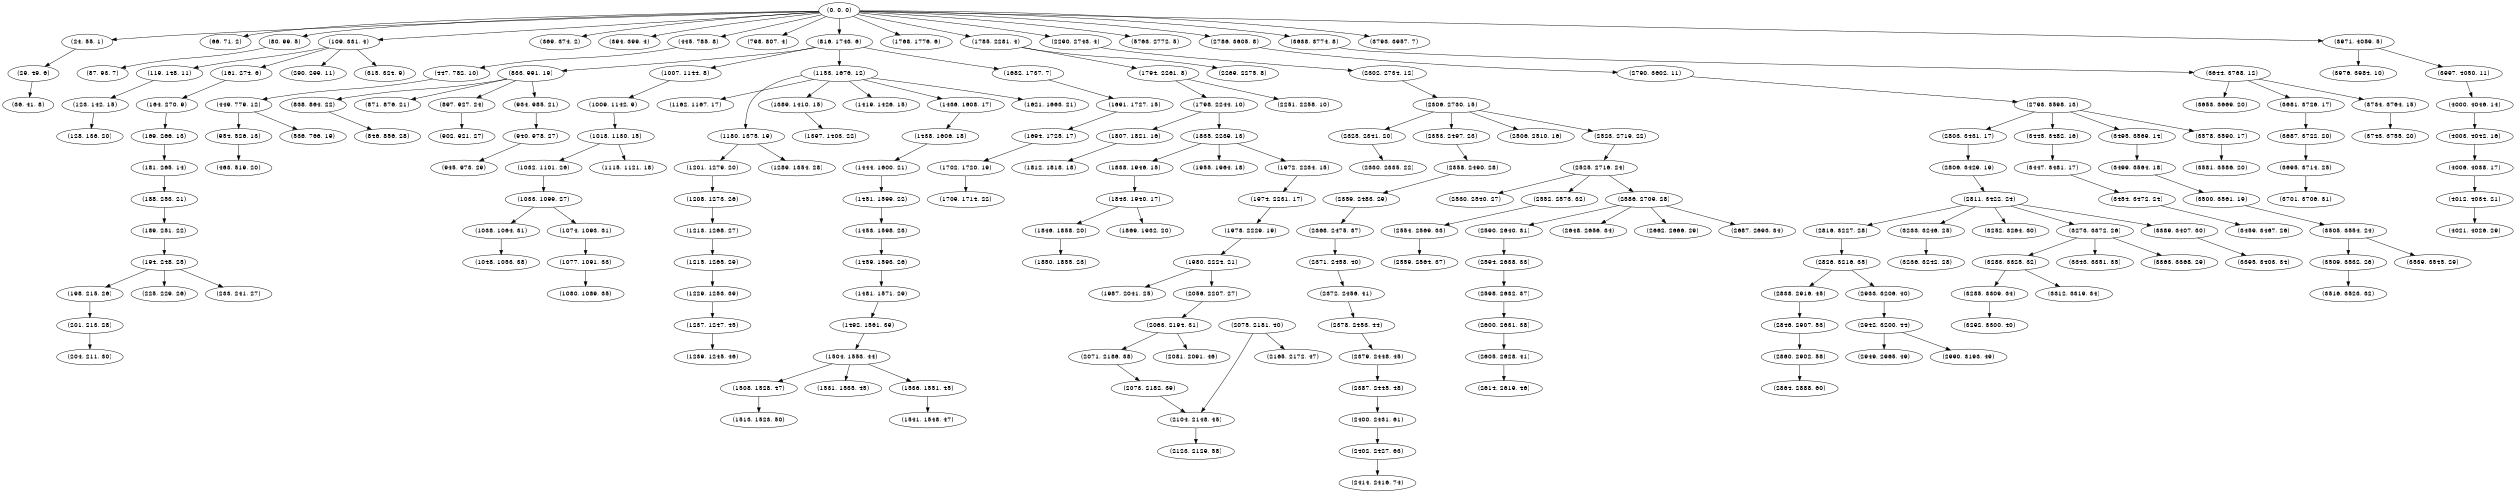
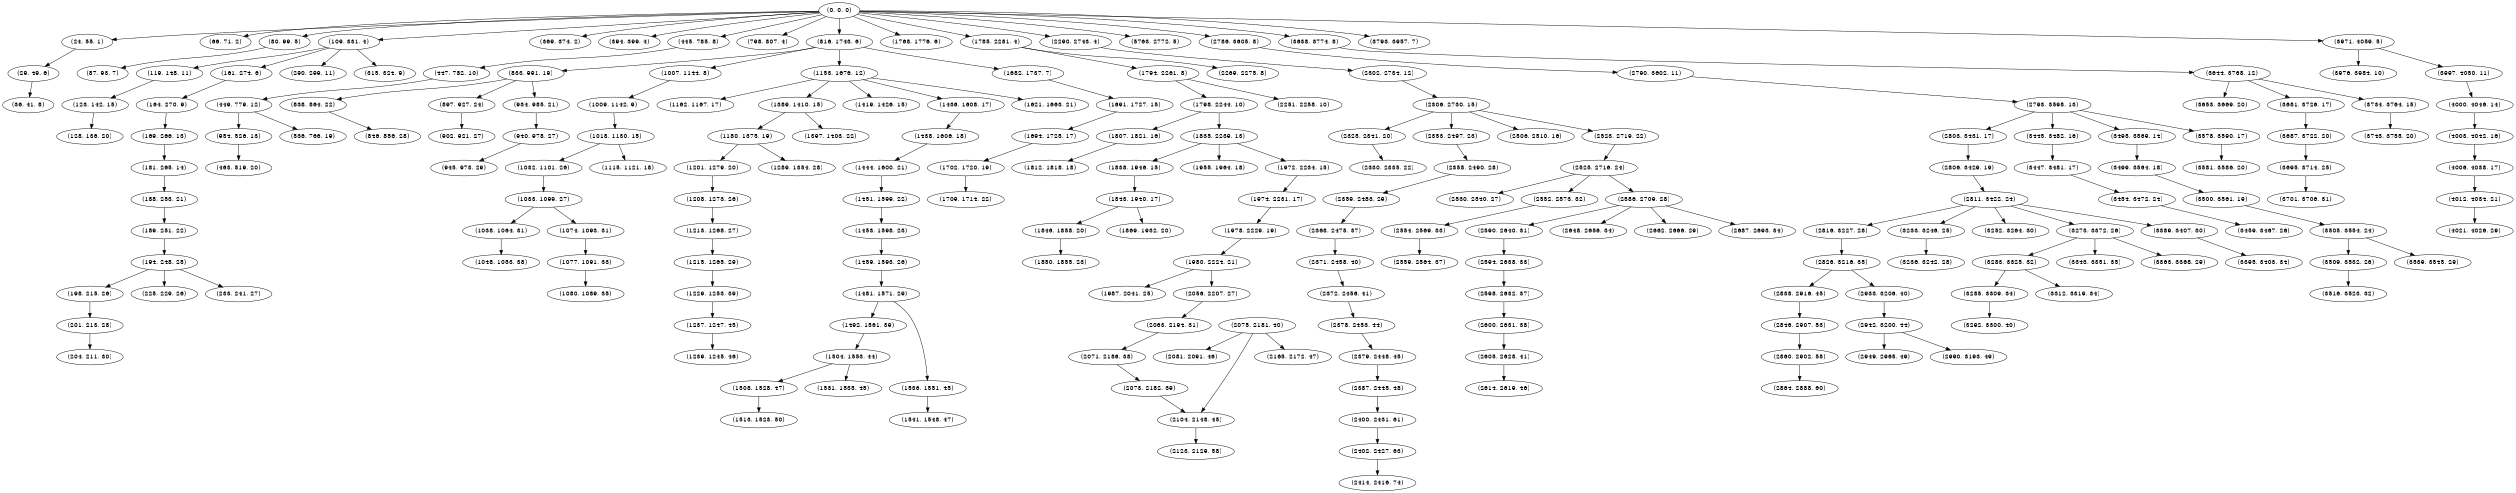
(769, 86) -> (773, 120)
(387, 105) -> none
(1181, 339) -> (1226, 340)
(888, 372) -> (919, 335)
